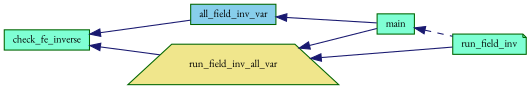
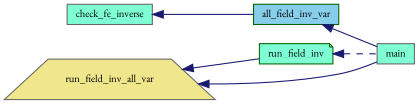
(396, 24) -> (396, 54)
(439, 33) -> (360, 54)
(47, 40) -> (110, 14)
(130, 51) -> none
(233, 64) -> (110, 79)
